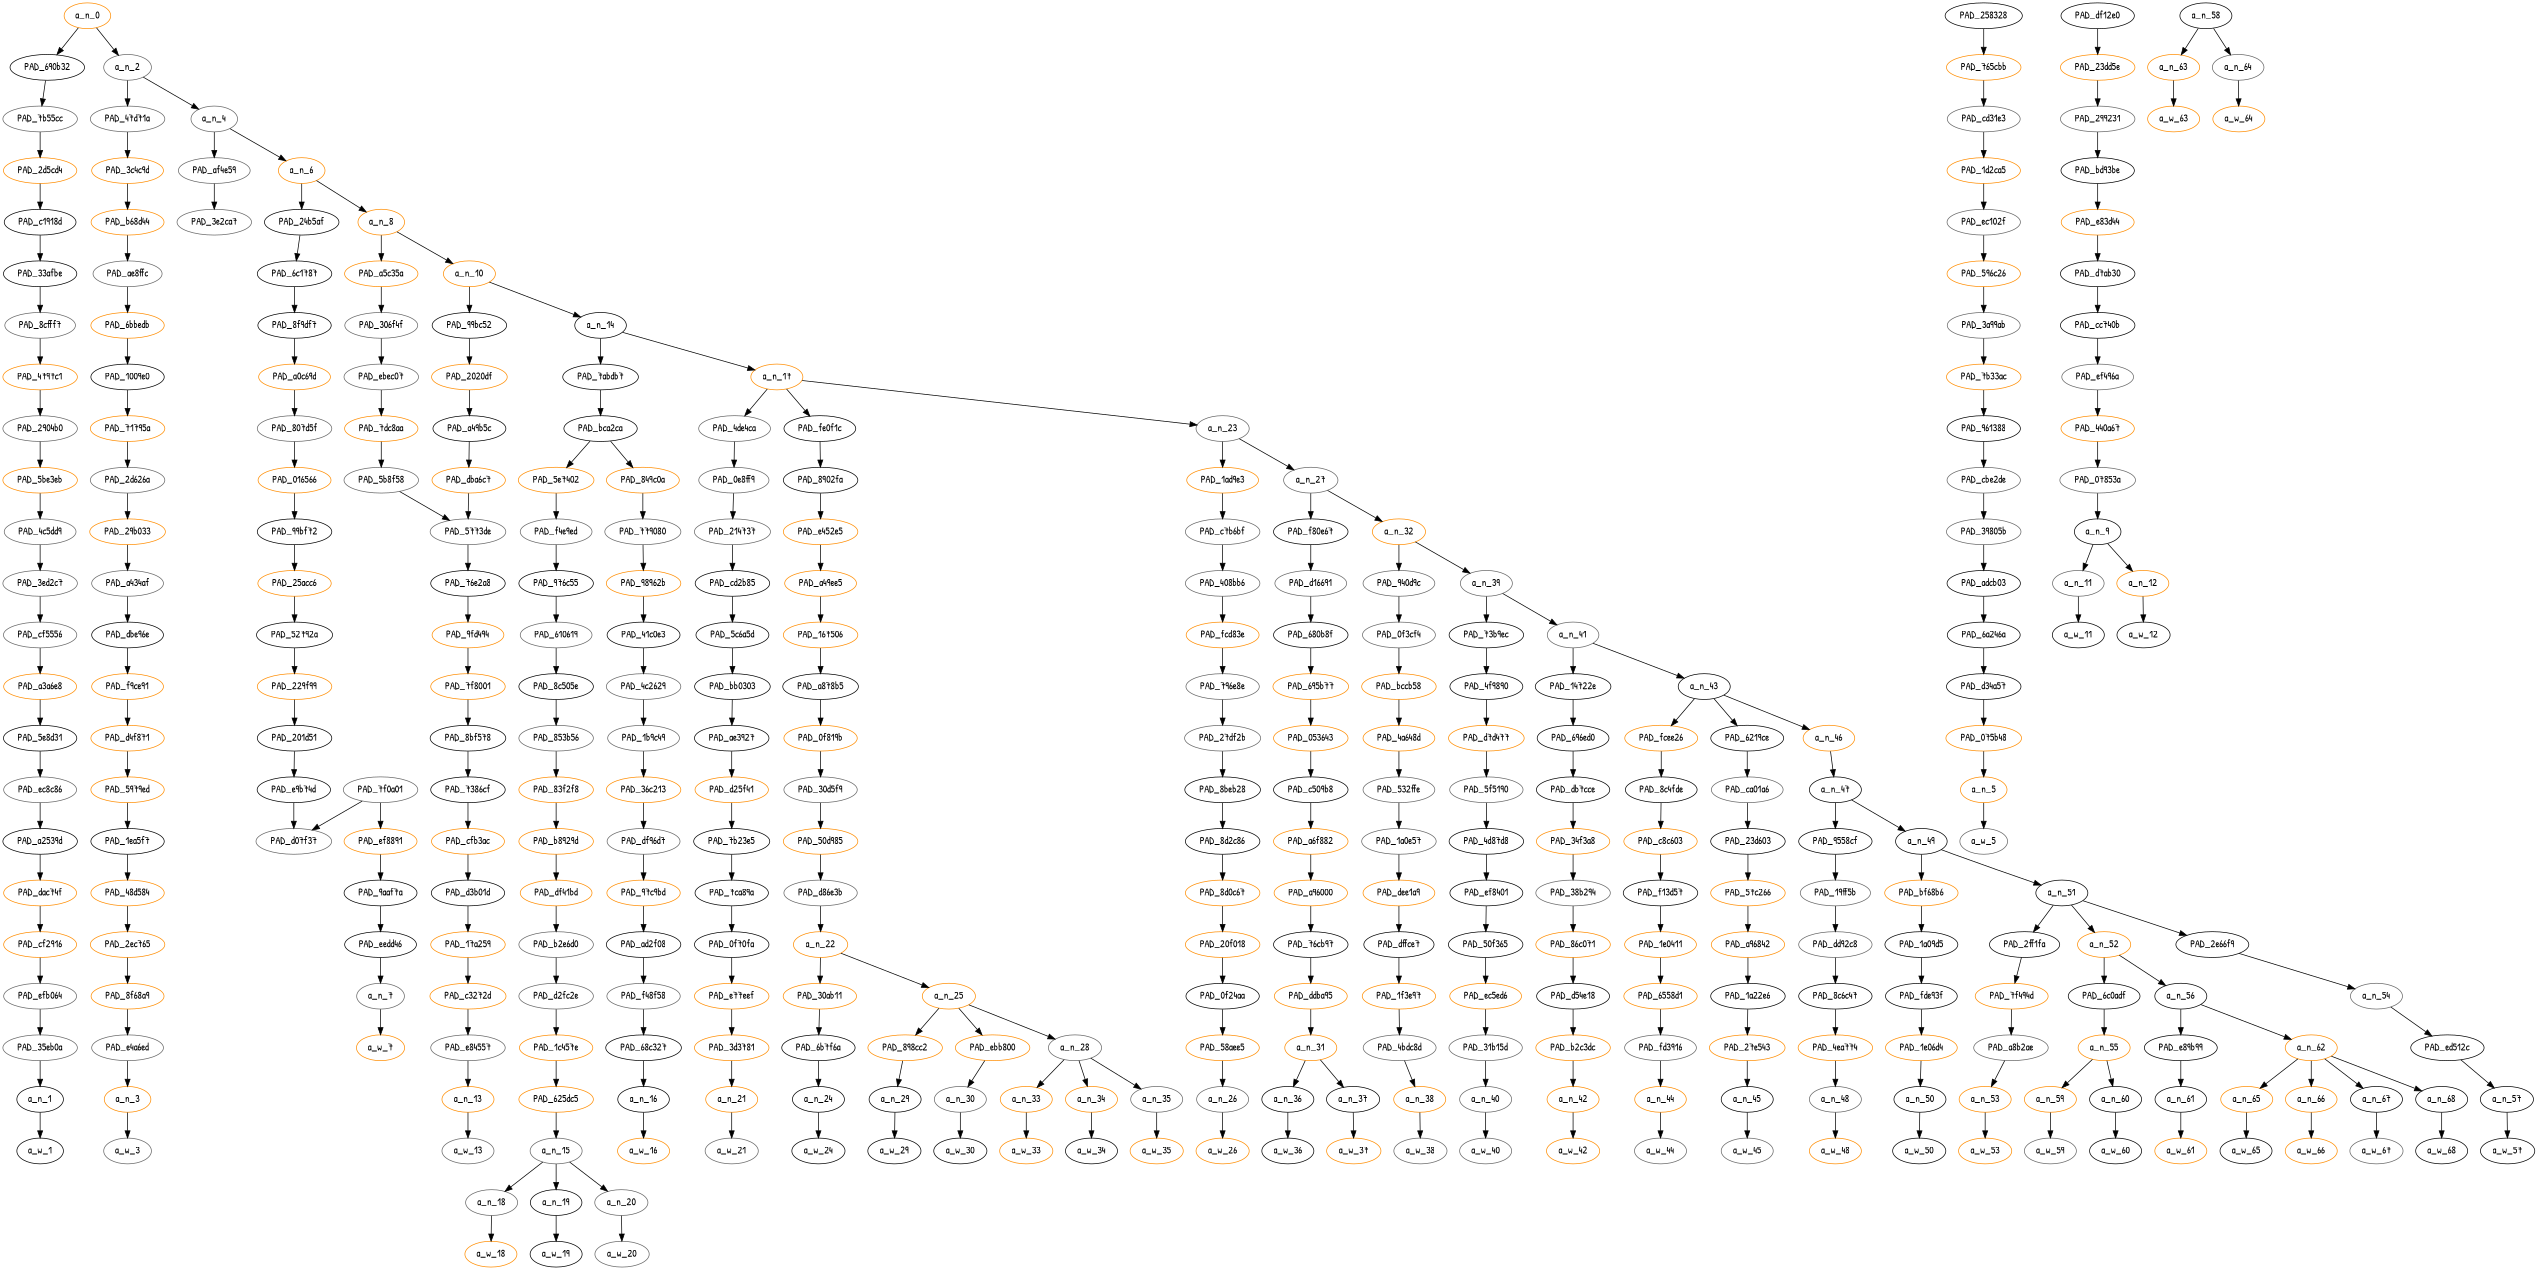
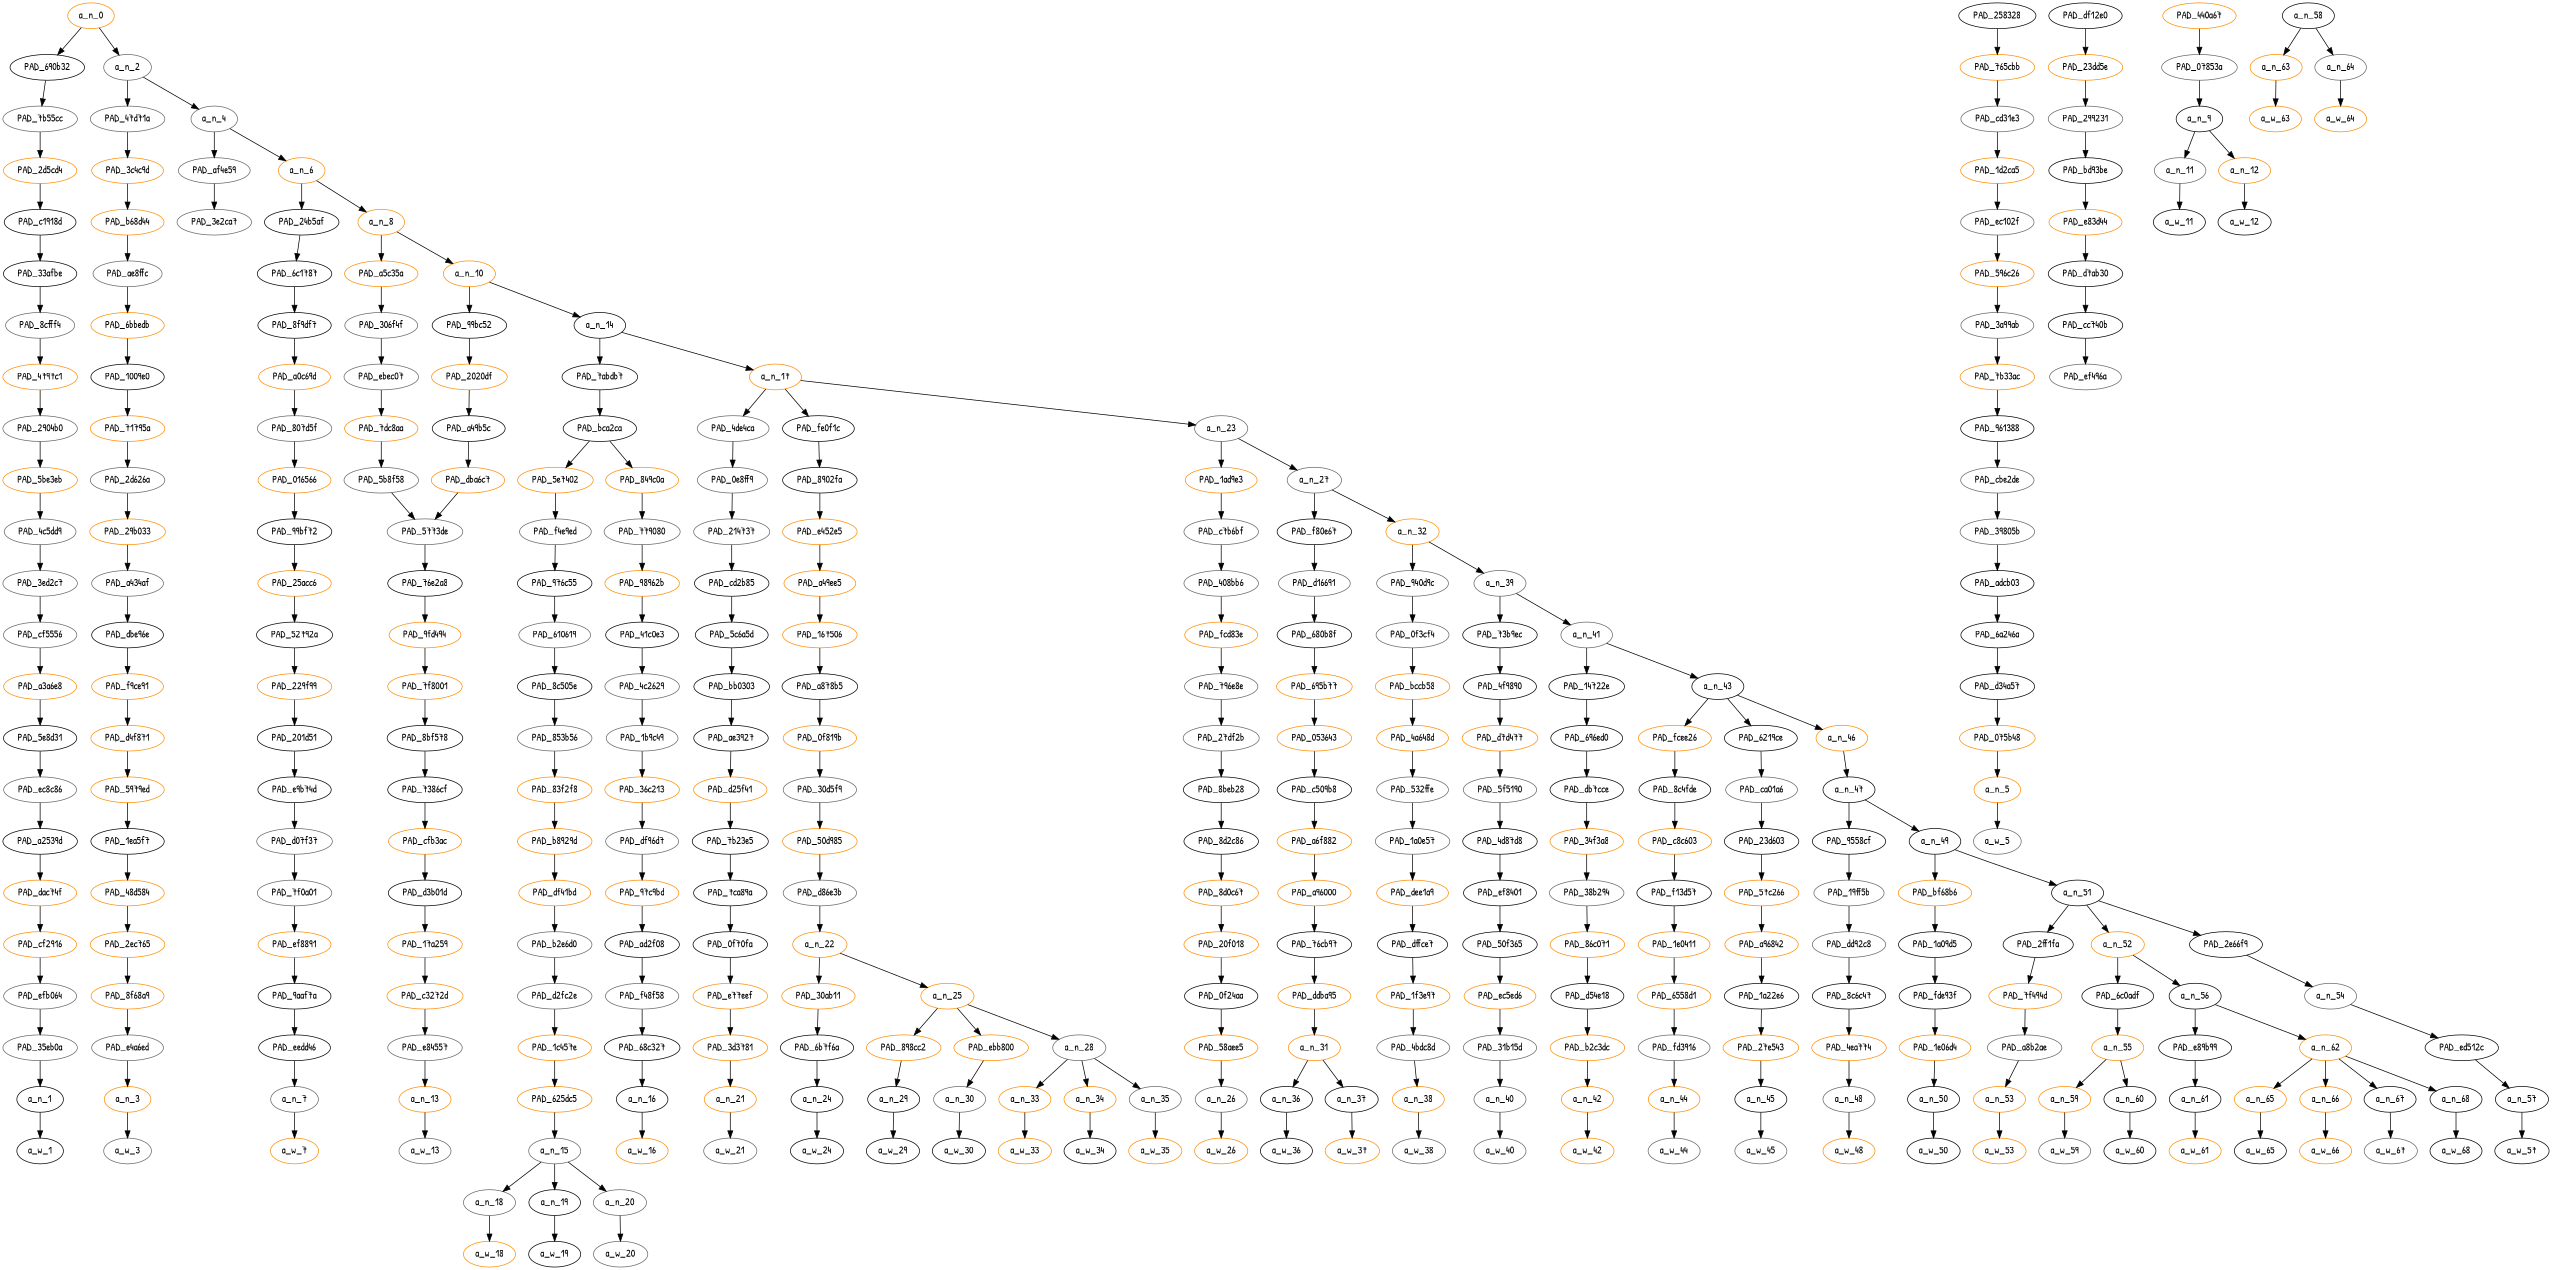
(40, 325) -> (40, 325)
(2098, 399) -> none
(340, 814) -> (295, 864)
